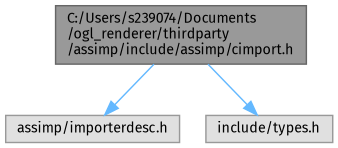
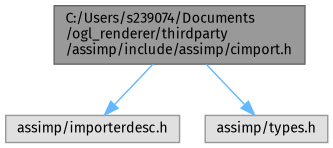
(269, 129) -> (266, 129)
